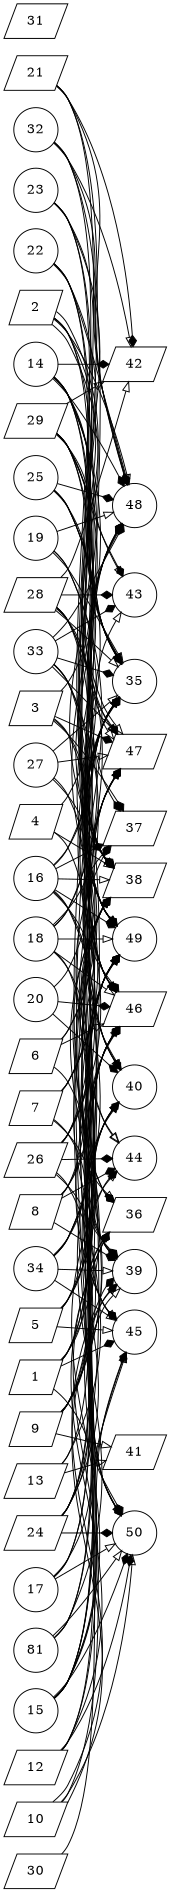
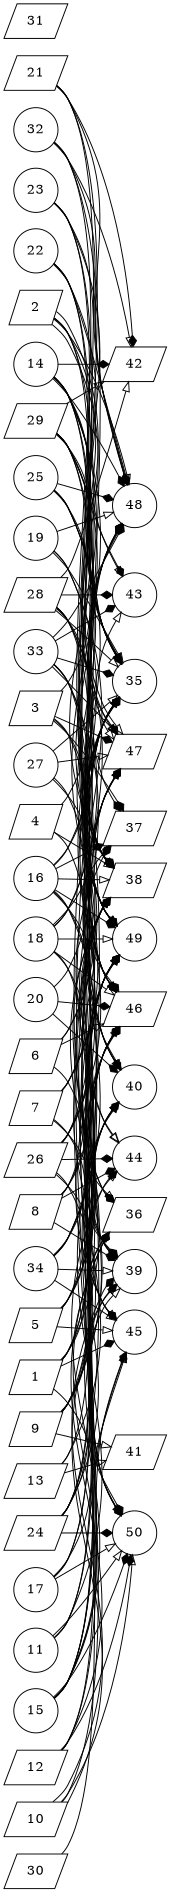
(36, 1650) -> (36, 1650)
